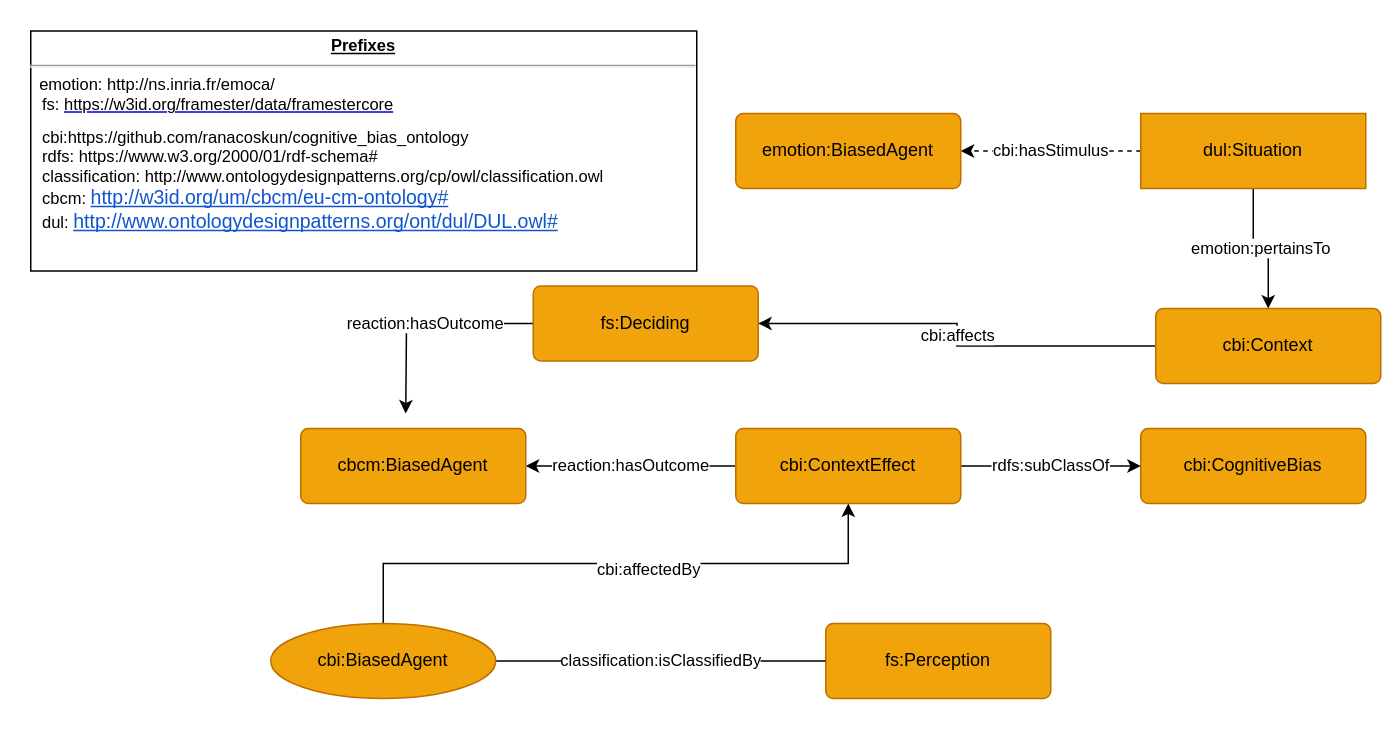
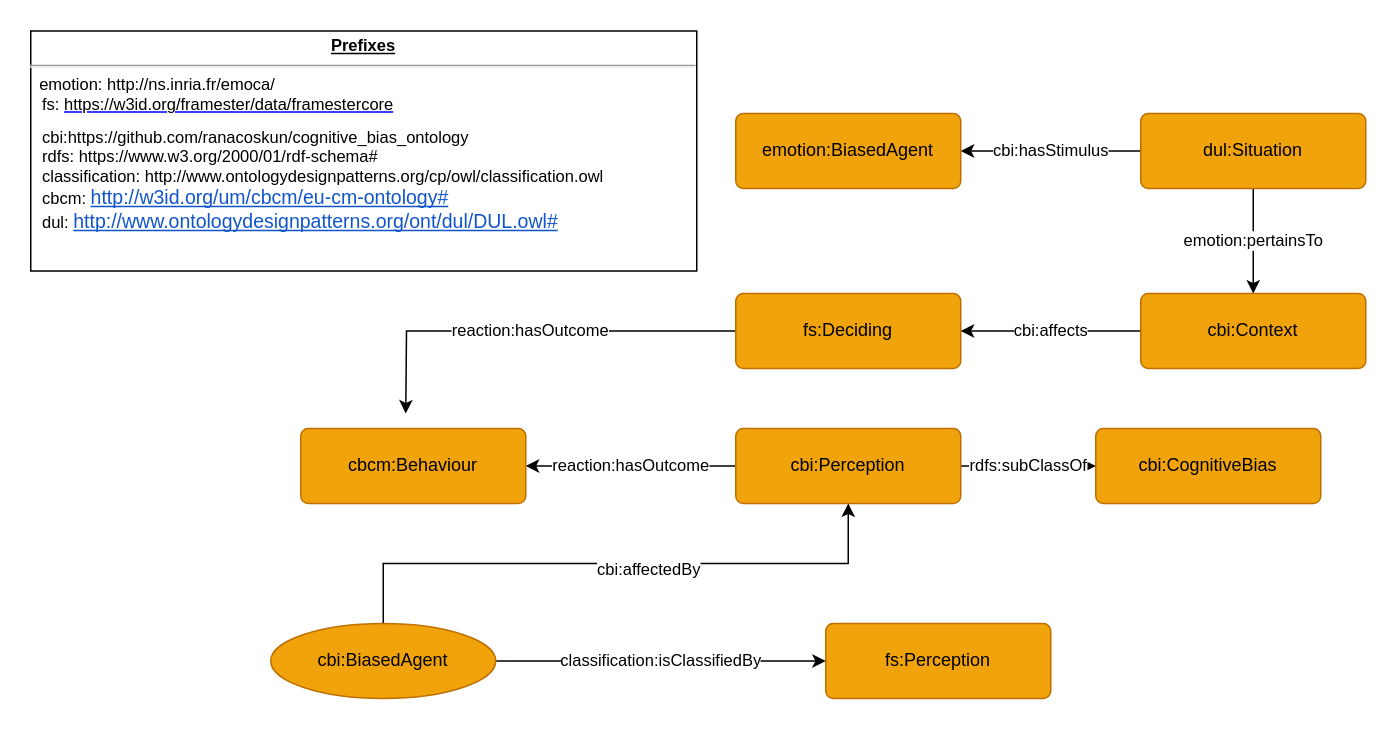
(1125, 151) -> (1125, 151)
(1253, 151) -> (1253, 151)
(646, 323) -> (848, 331)
(1268, 346) -> (1253, 331)
(413, 466) -> (413, 466)
(848, 466) -> (848, 466)
(1253, 466) -> (1208, 466)
(818, 661) -> (814, 661)
